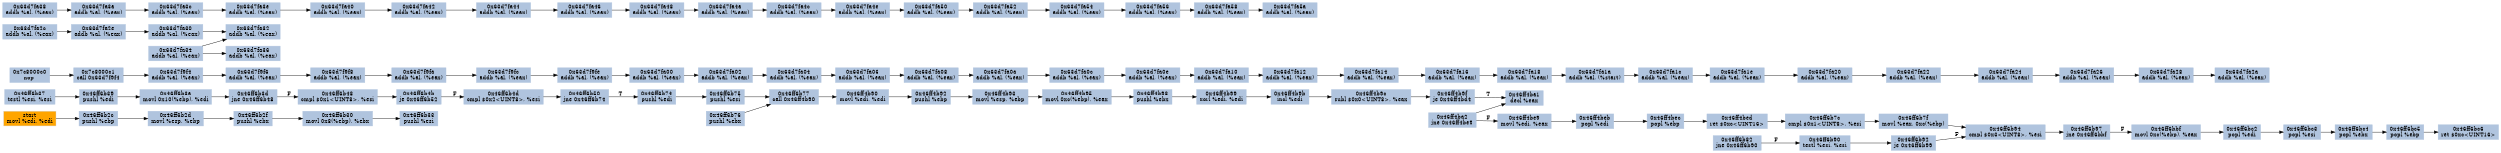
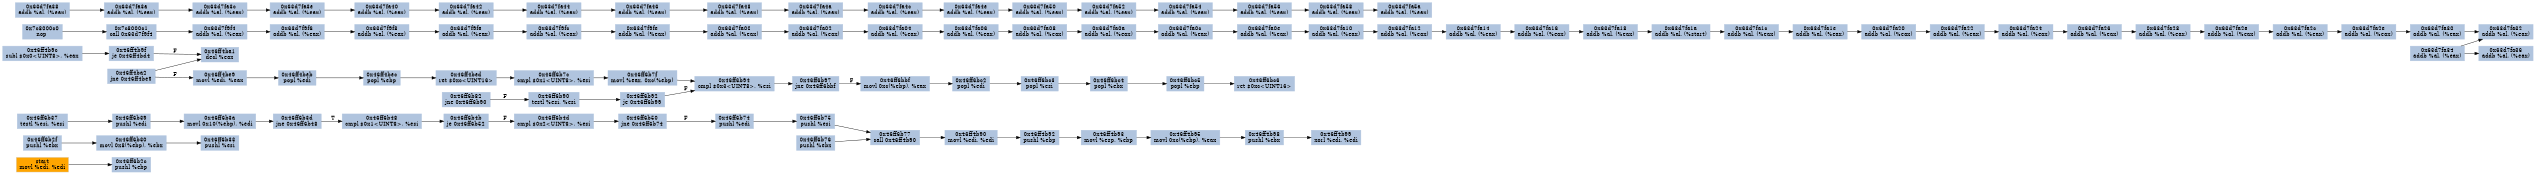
none -> (2264, 32)
(289, 94) -> (333, 118)
(621, 94) -> (686, 118)
(1488, 94) -> (175, 51)
(1290, 97) -> none
(176, 119) -> none
